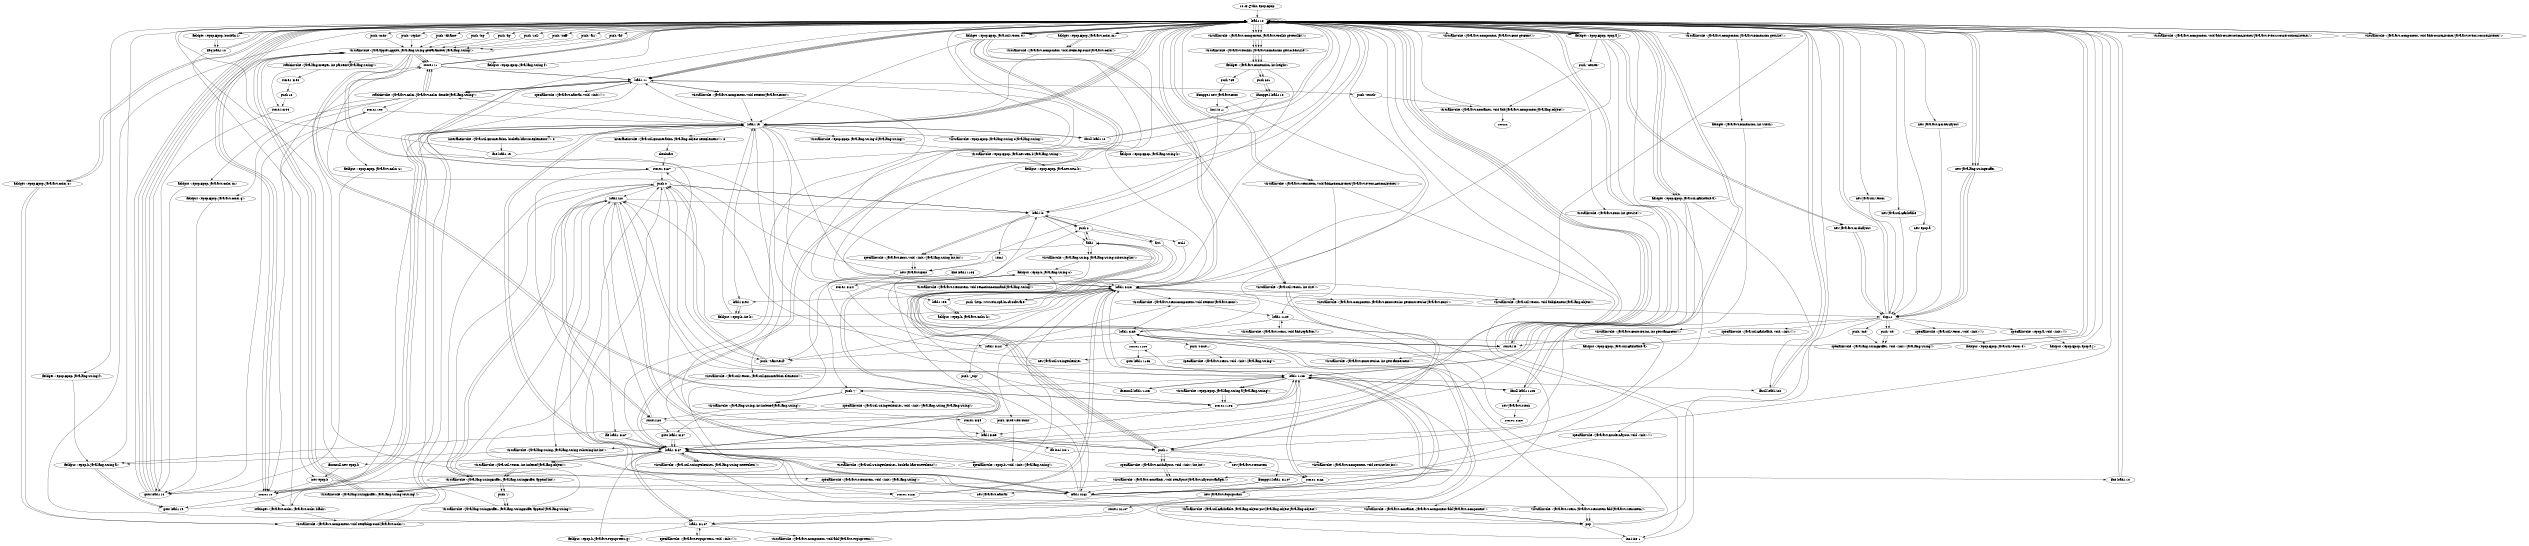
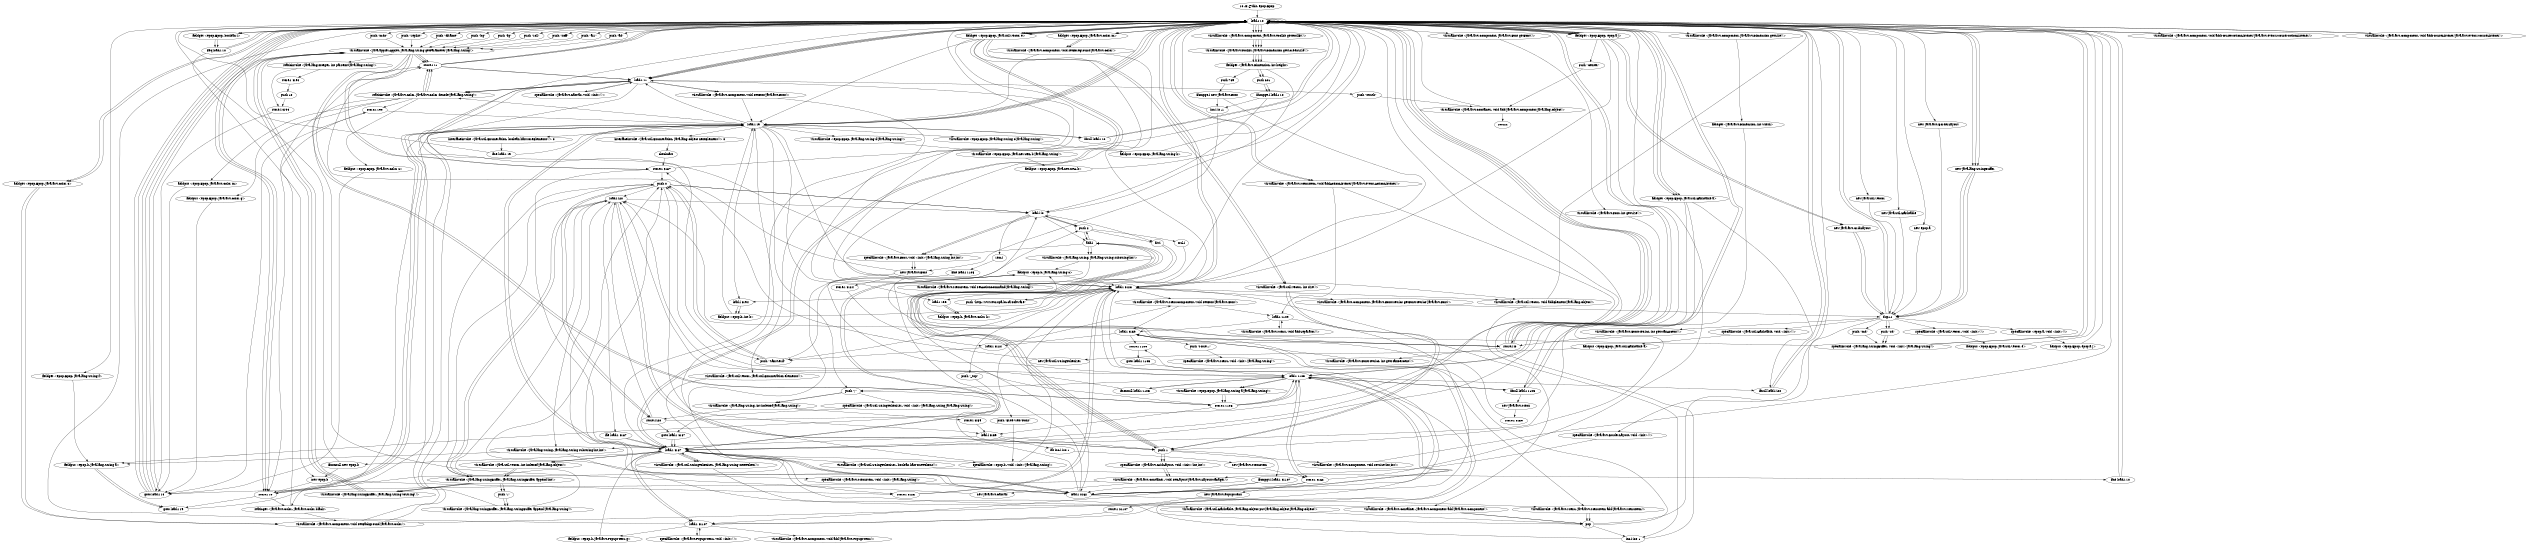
(162, 34) -> none
(517, 66) -> none
(1402, 218) -> none
(963, 266) -> (983, 265)
